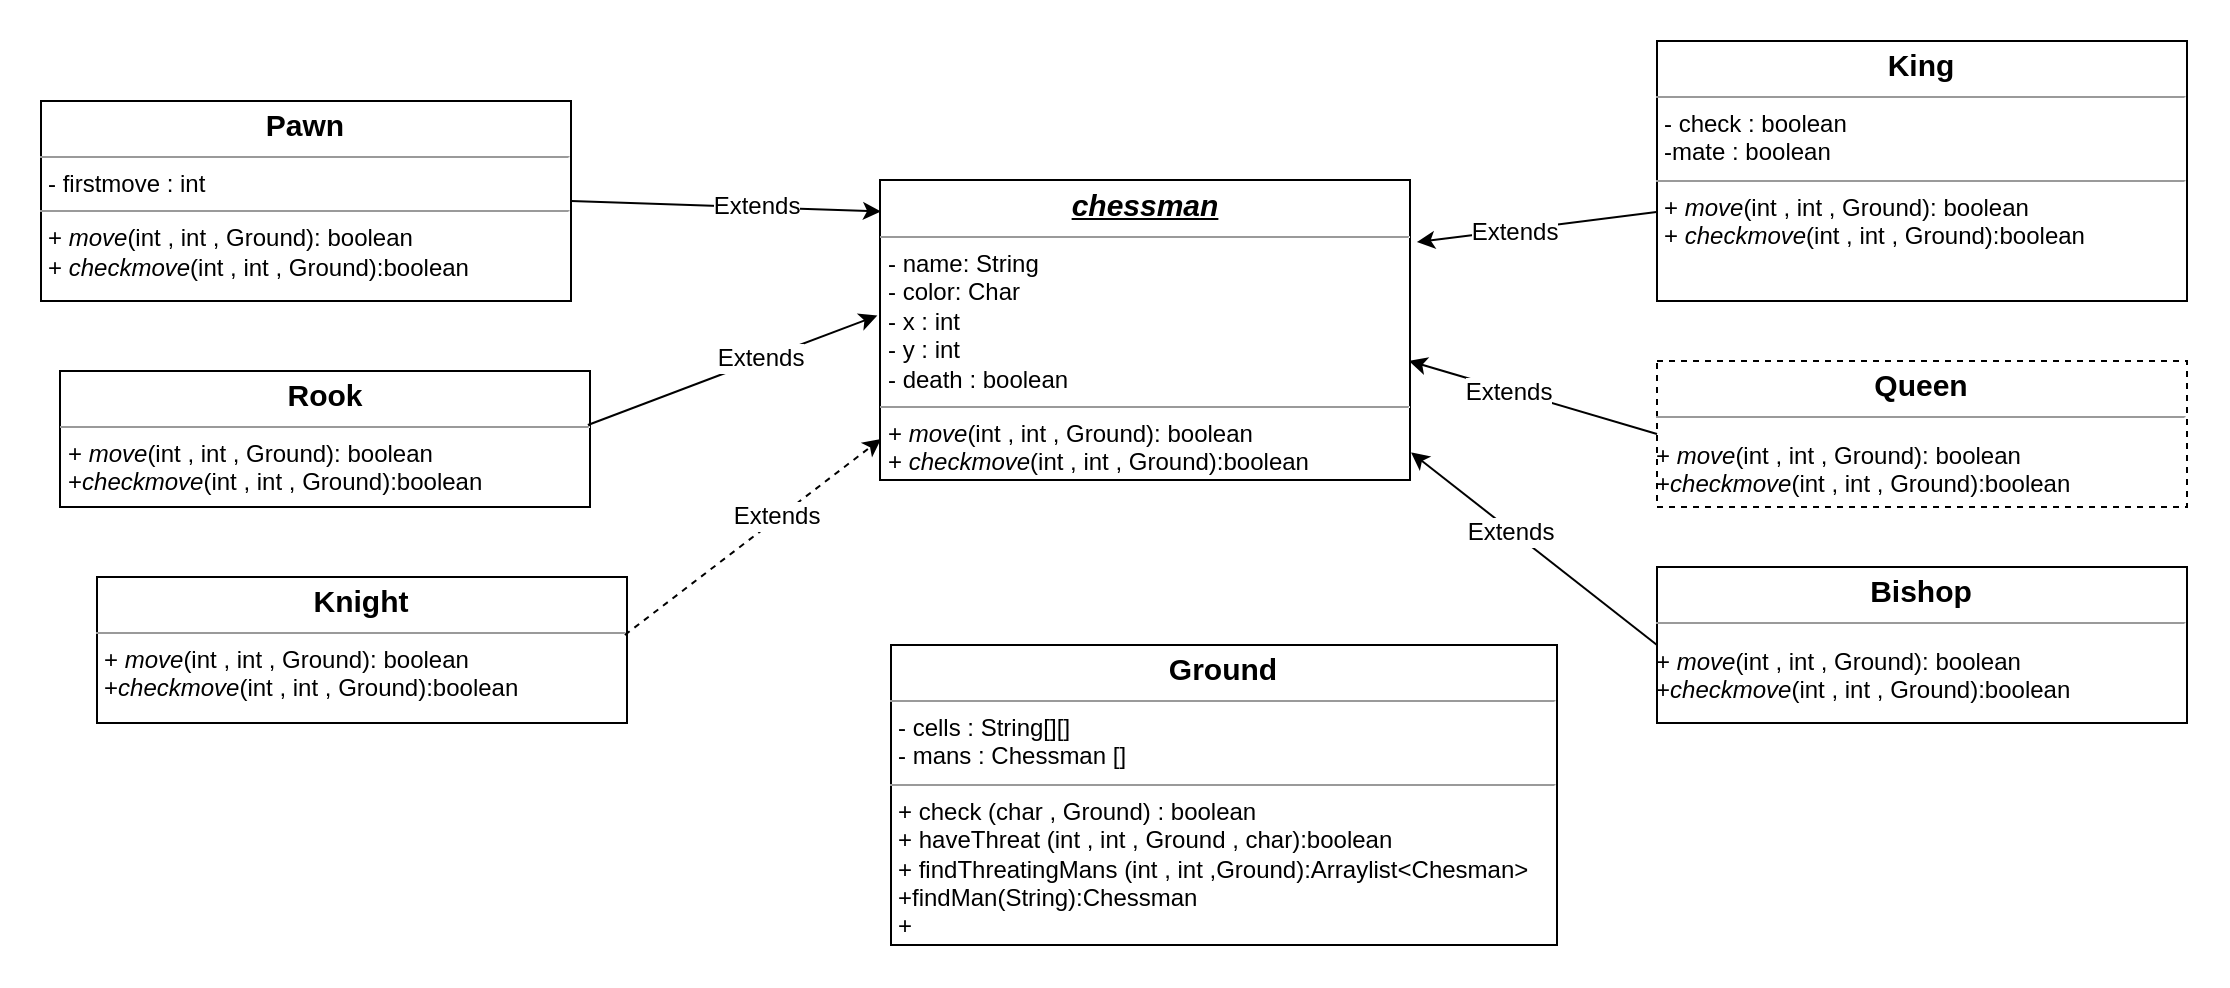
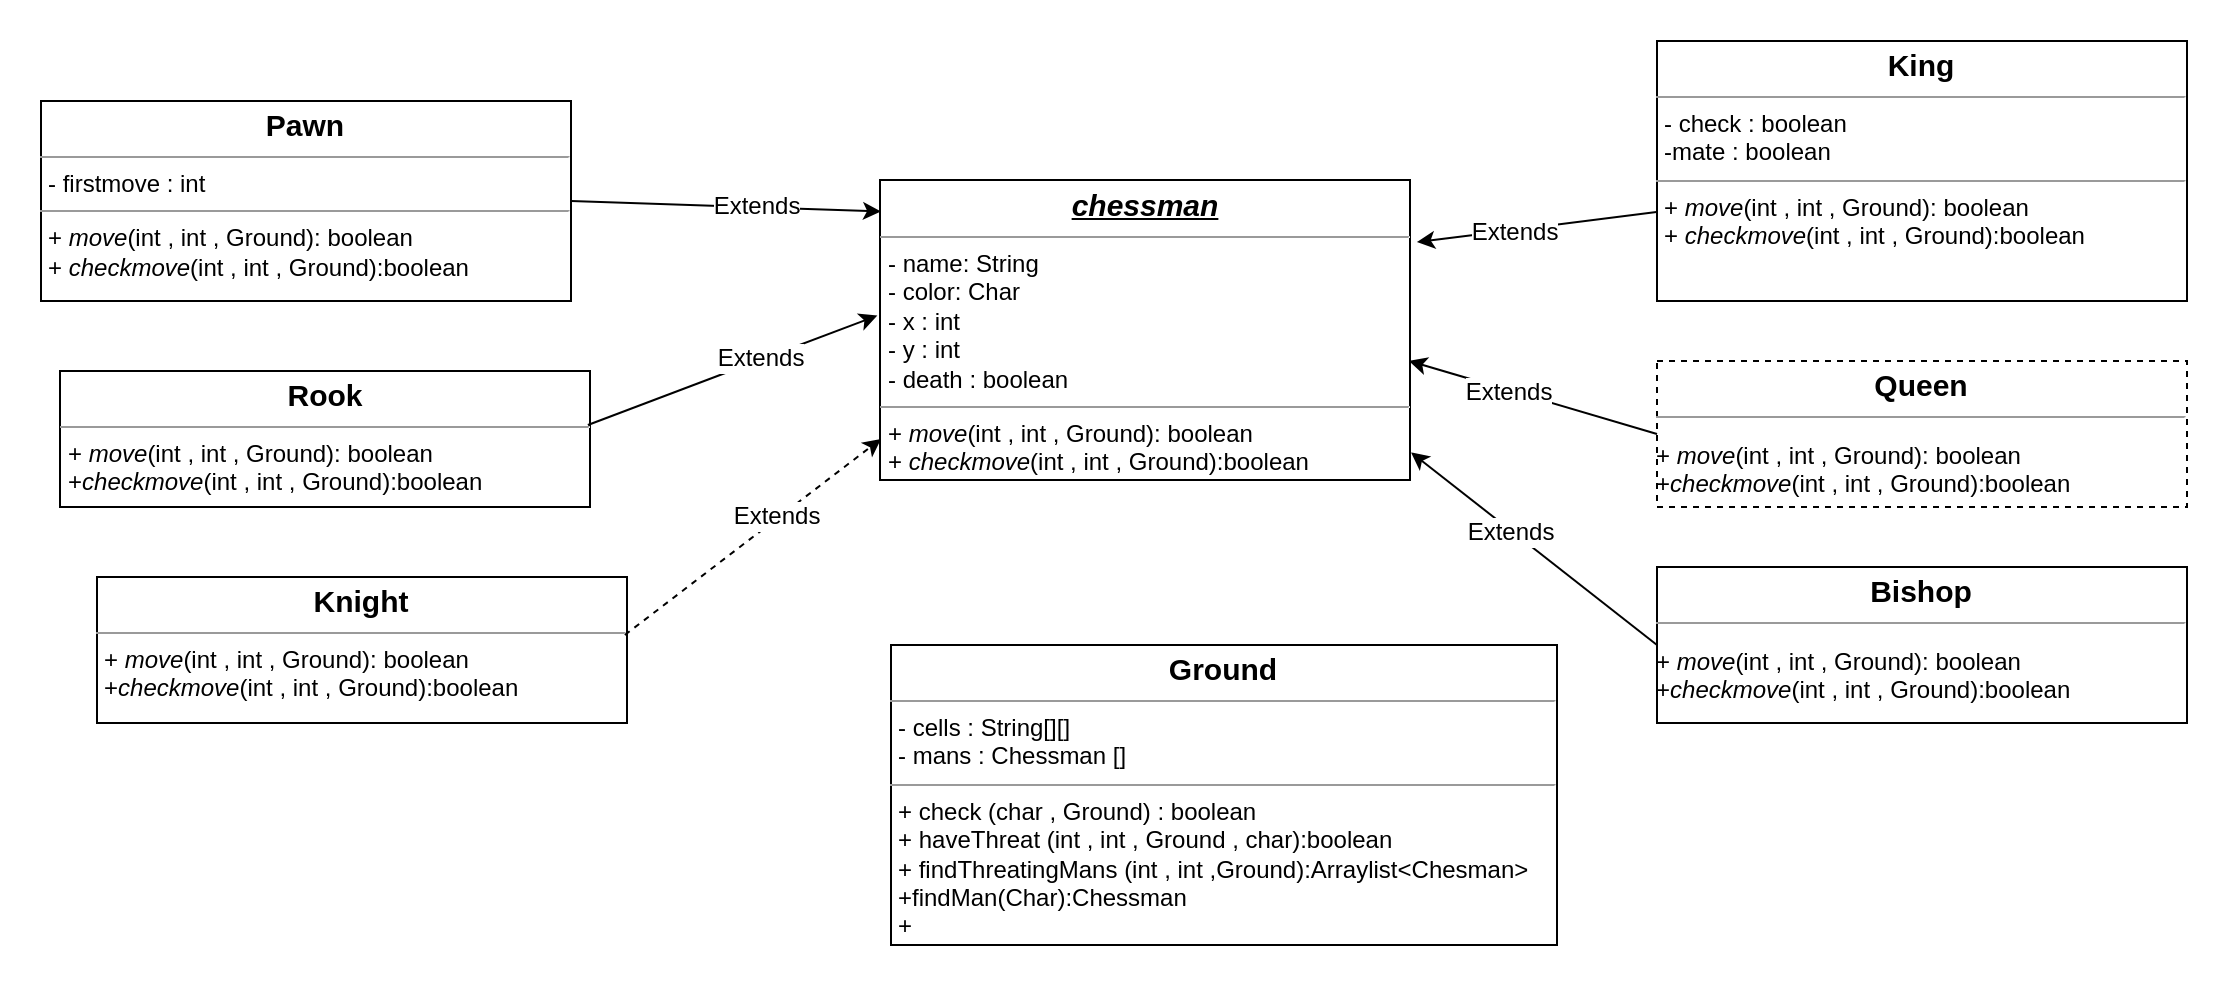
(1237, 760) -> (1237, 760)
